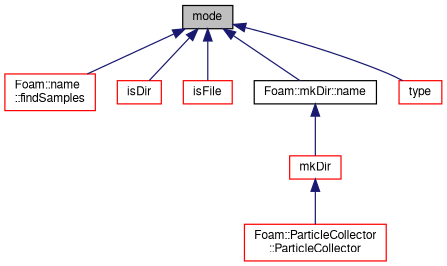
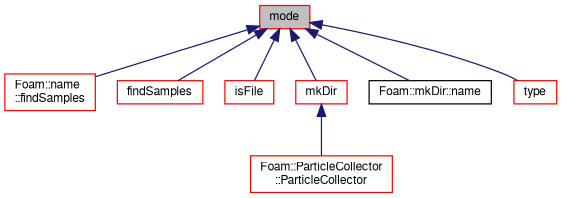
(208, 17) -> (285, 17)
(139, 92) -> (160, 92)
(315, 136) -> (306, 60)
